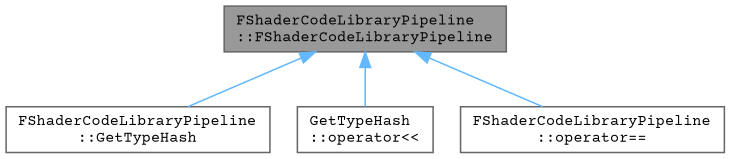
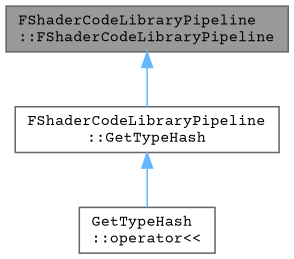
(365, 87) -> (147, 188)
(592, 130) -> none
